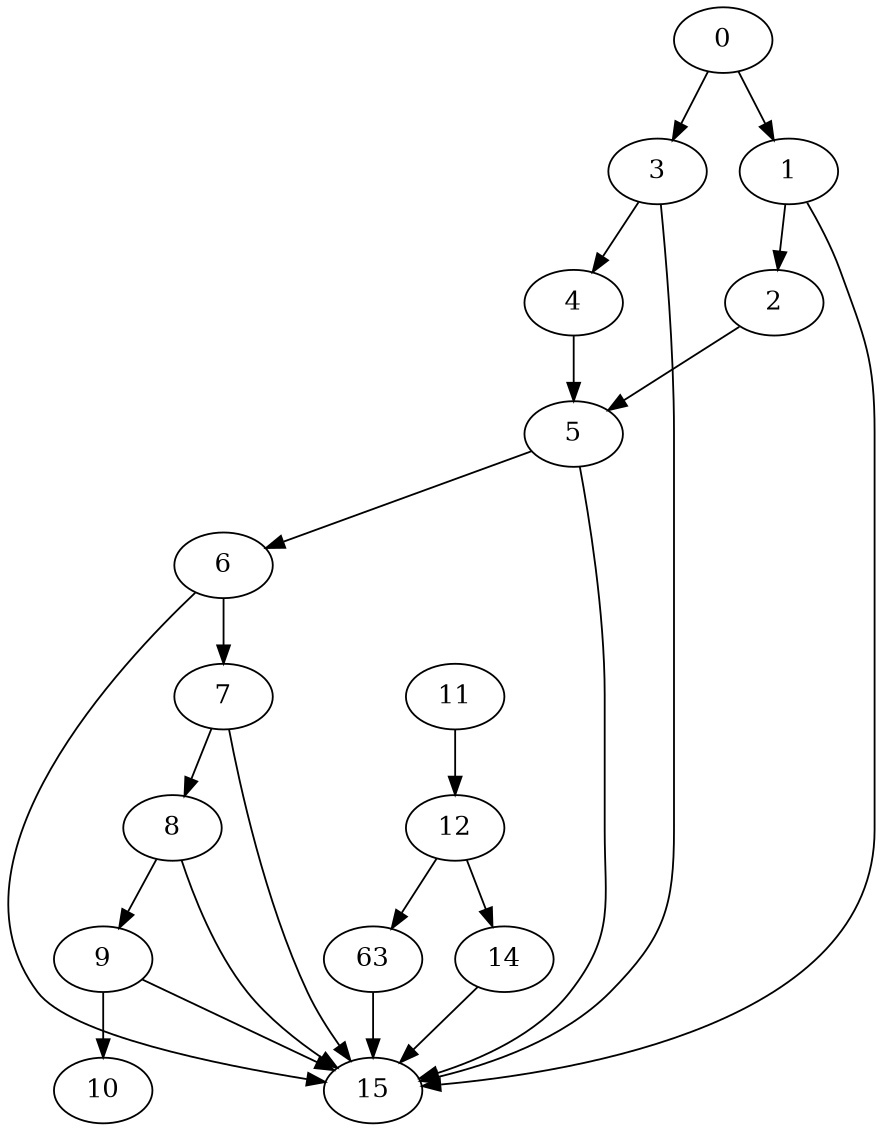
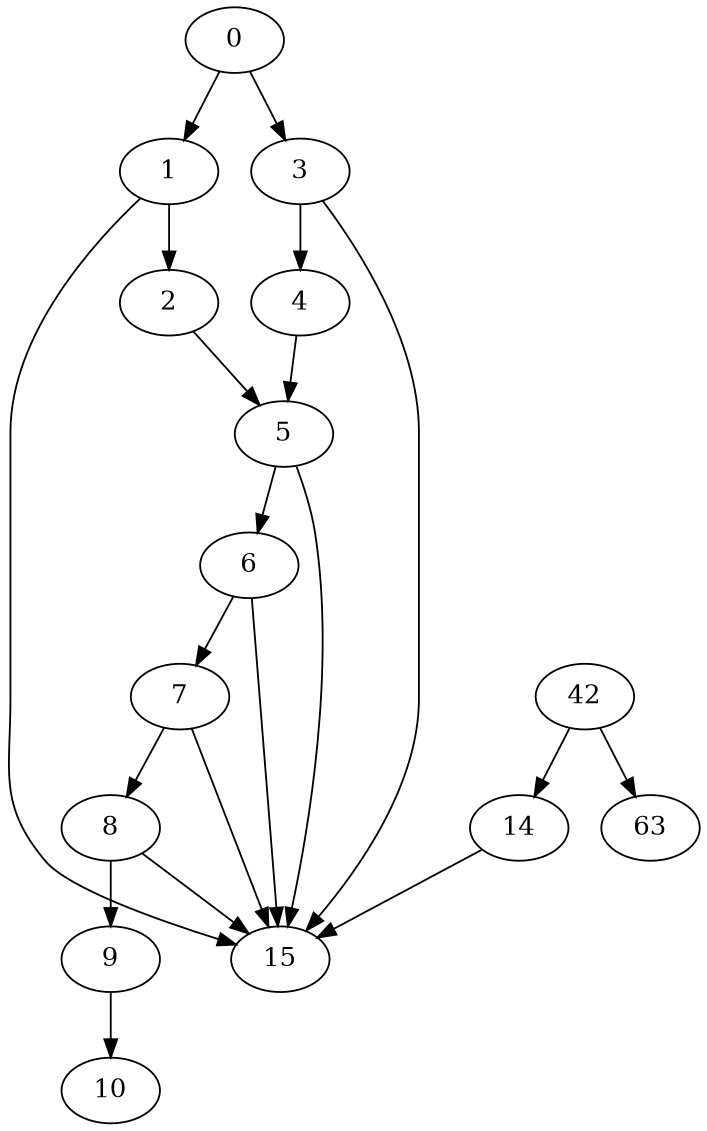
(455, 697) -> none
(455, 828) -> (585, 697)
(373, 1016) -> none
(230, 1021) -> none
